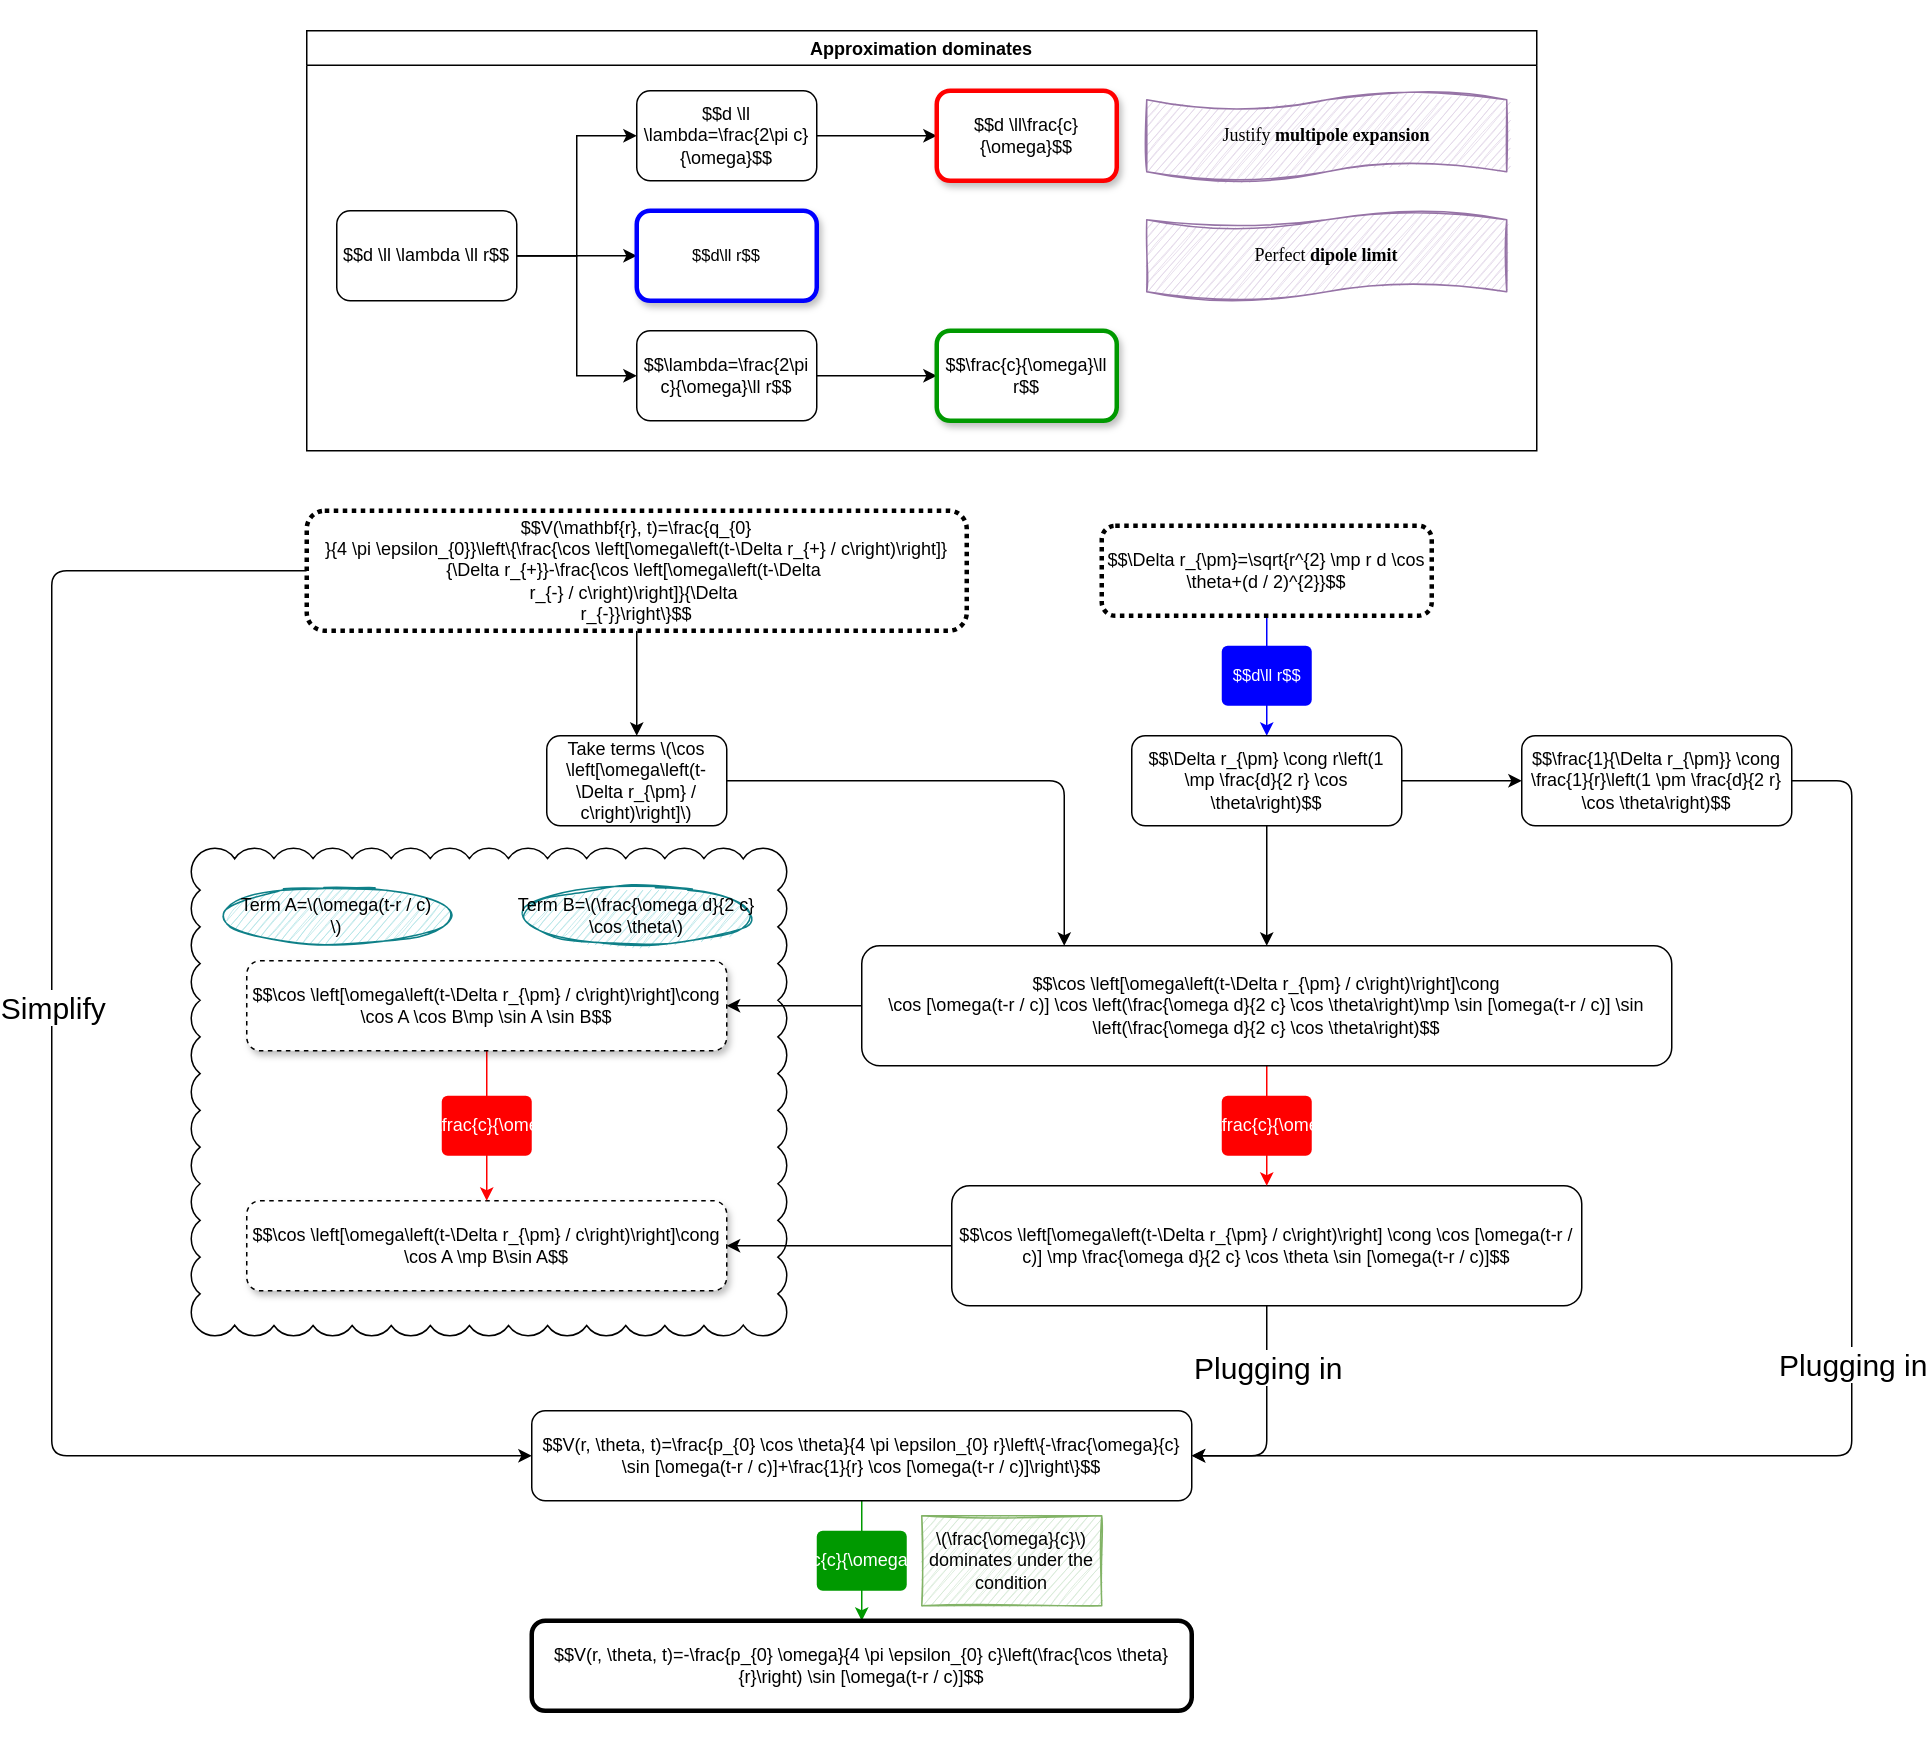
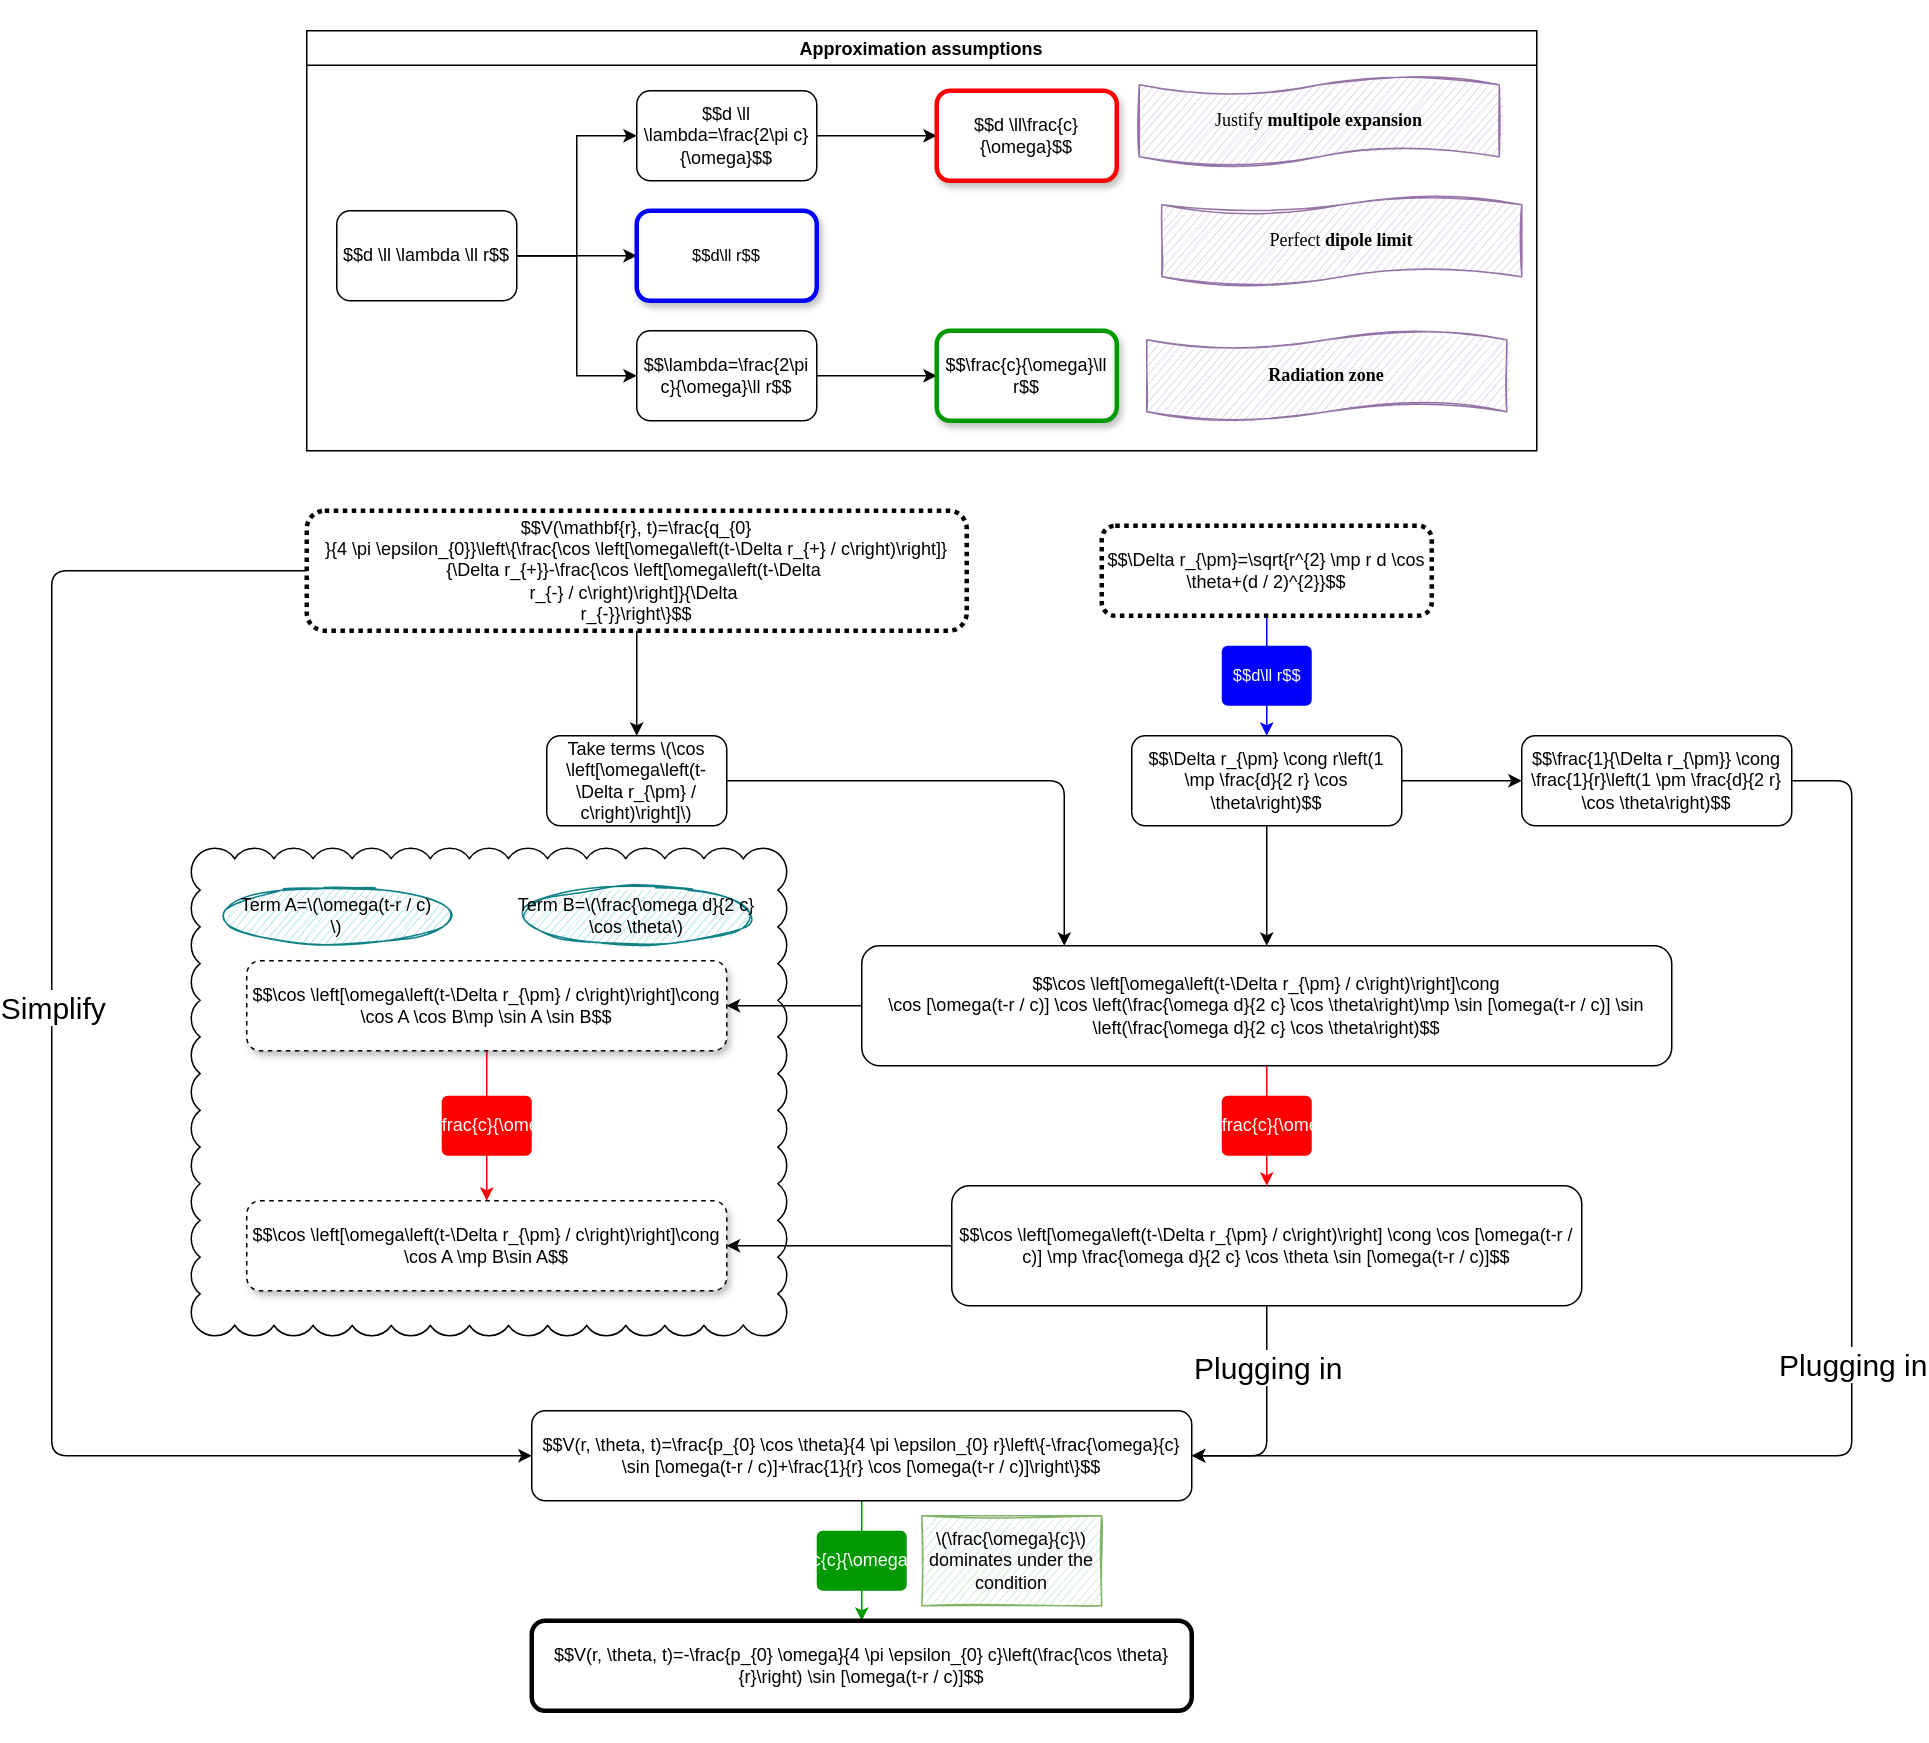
(921, 49) -> (921, 49)
(1327, 136) -> (1319, 121)
(1327, 256) -> (1342, 241)
none -> (1327, 376)
